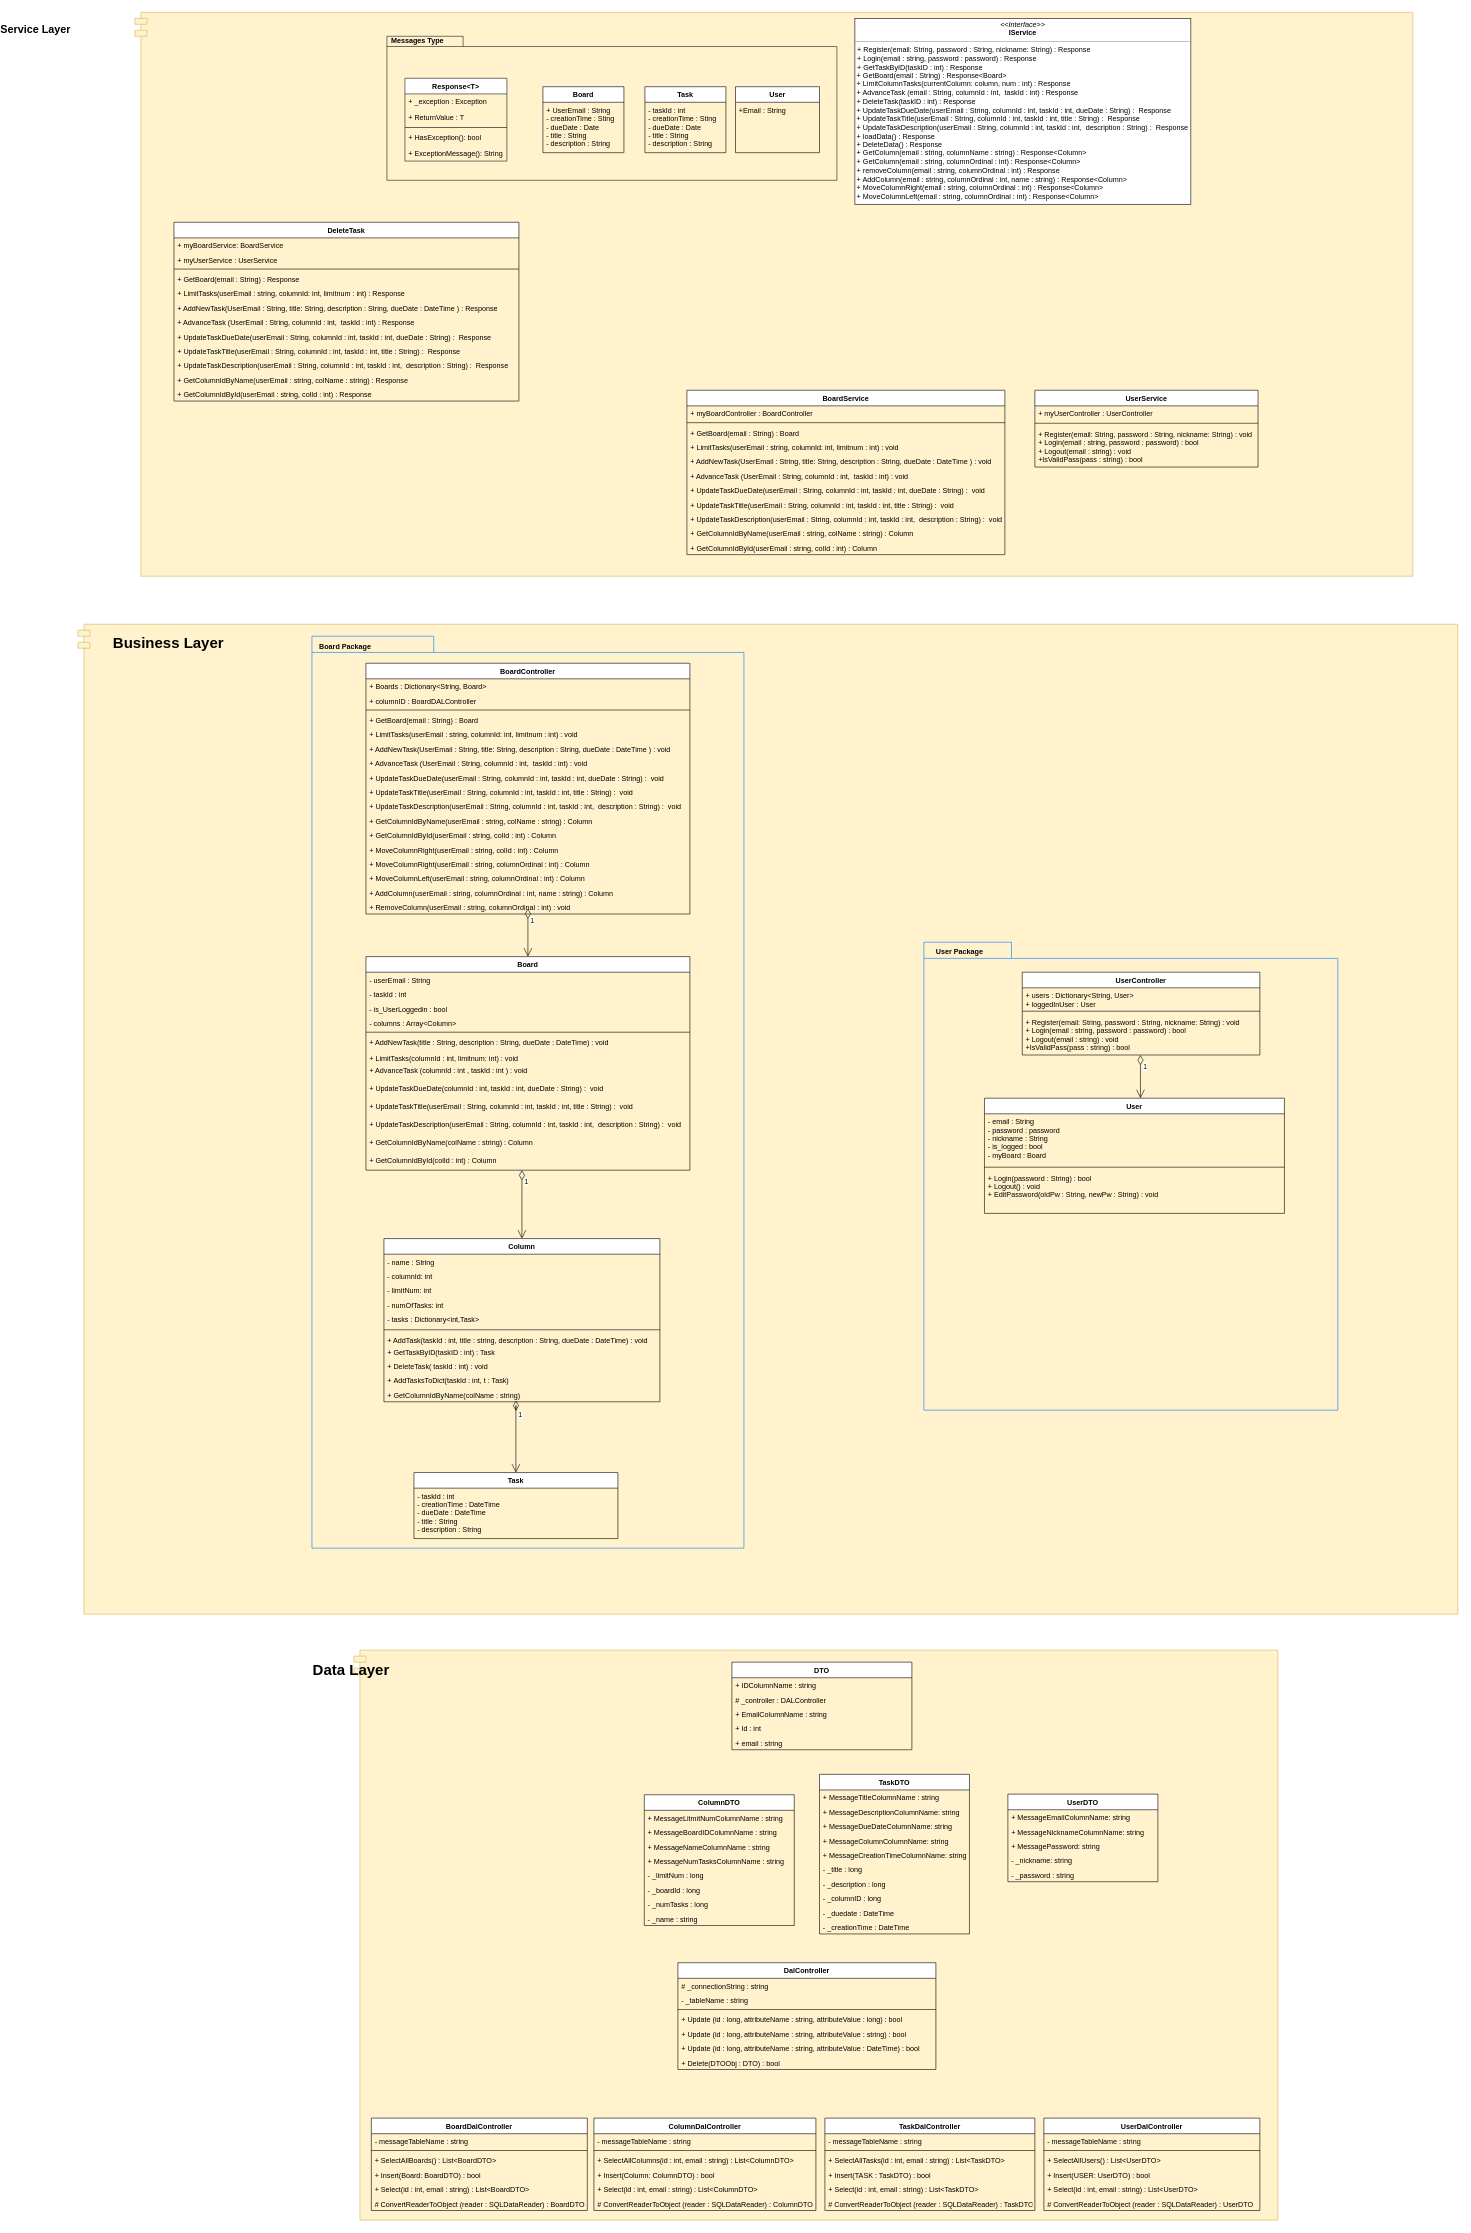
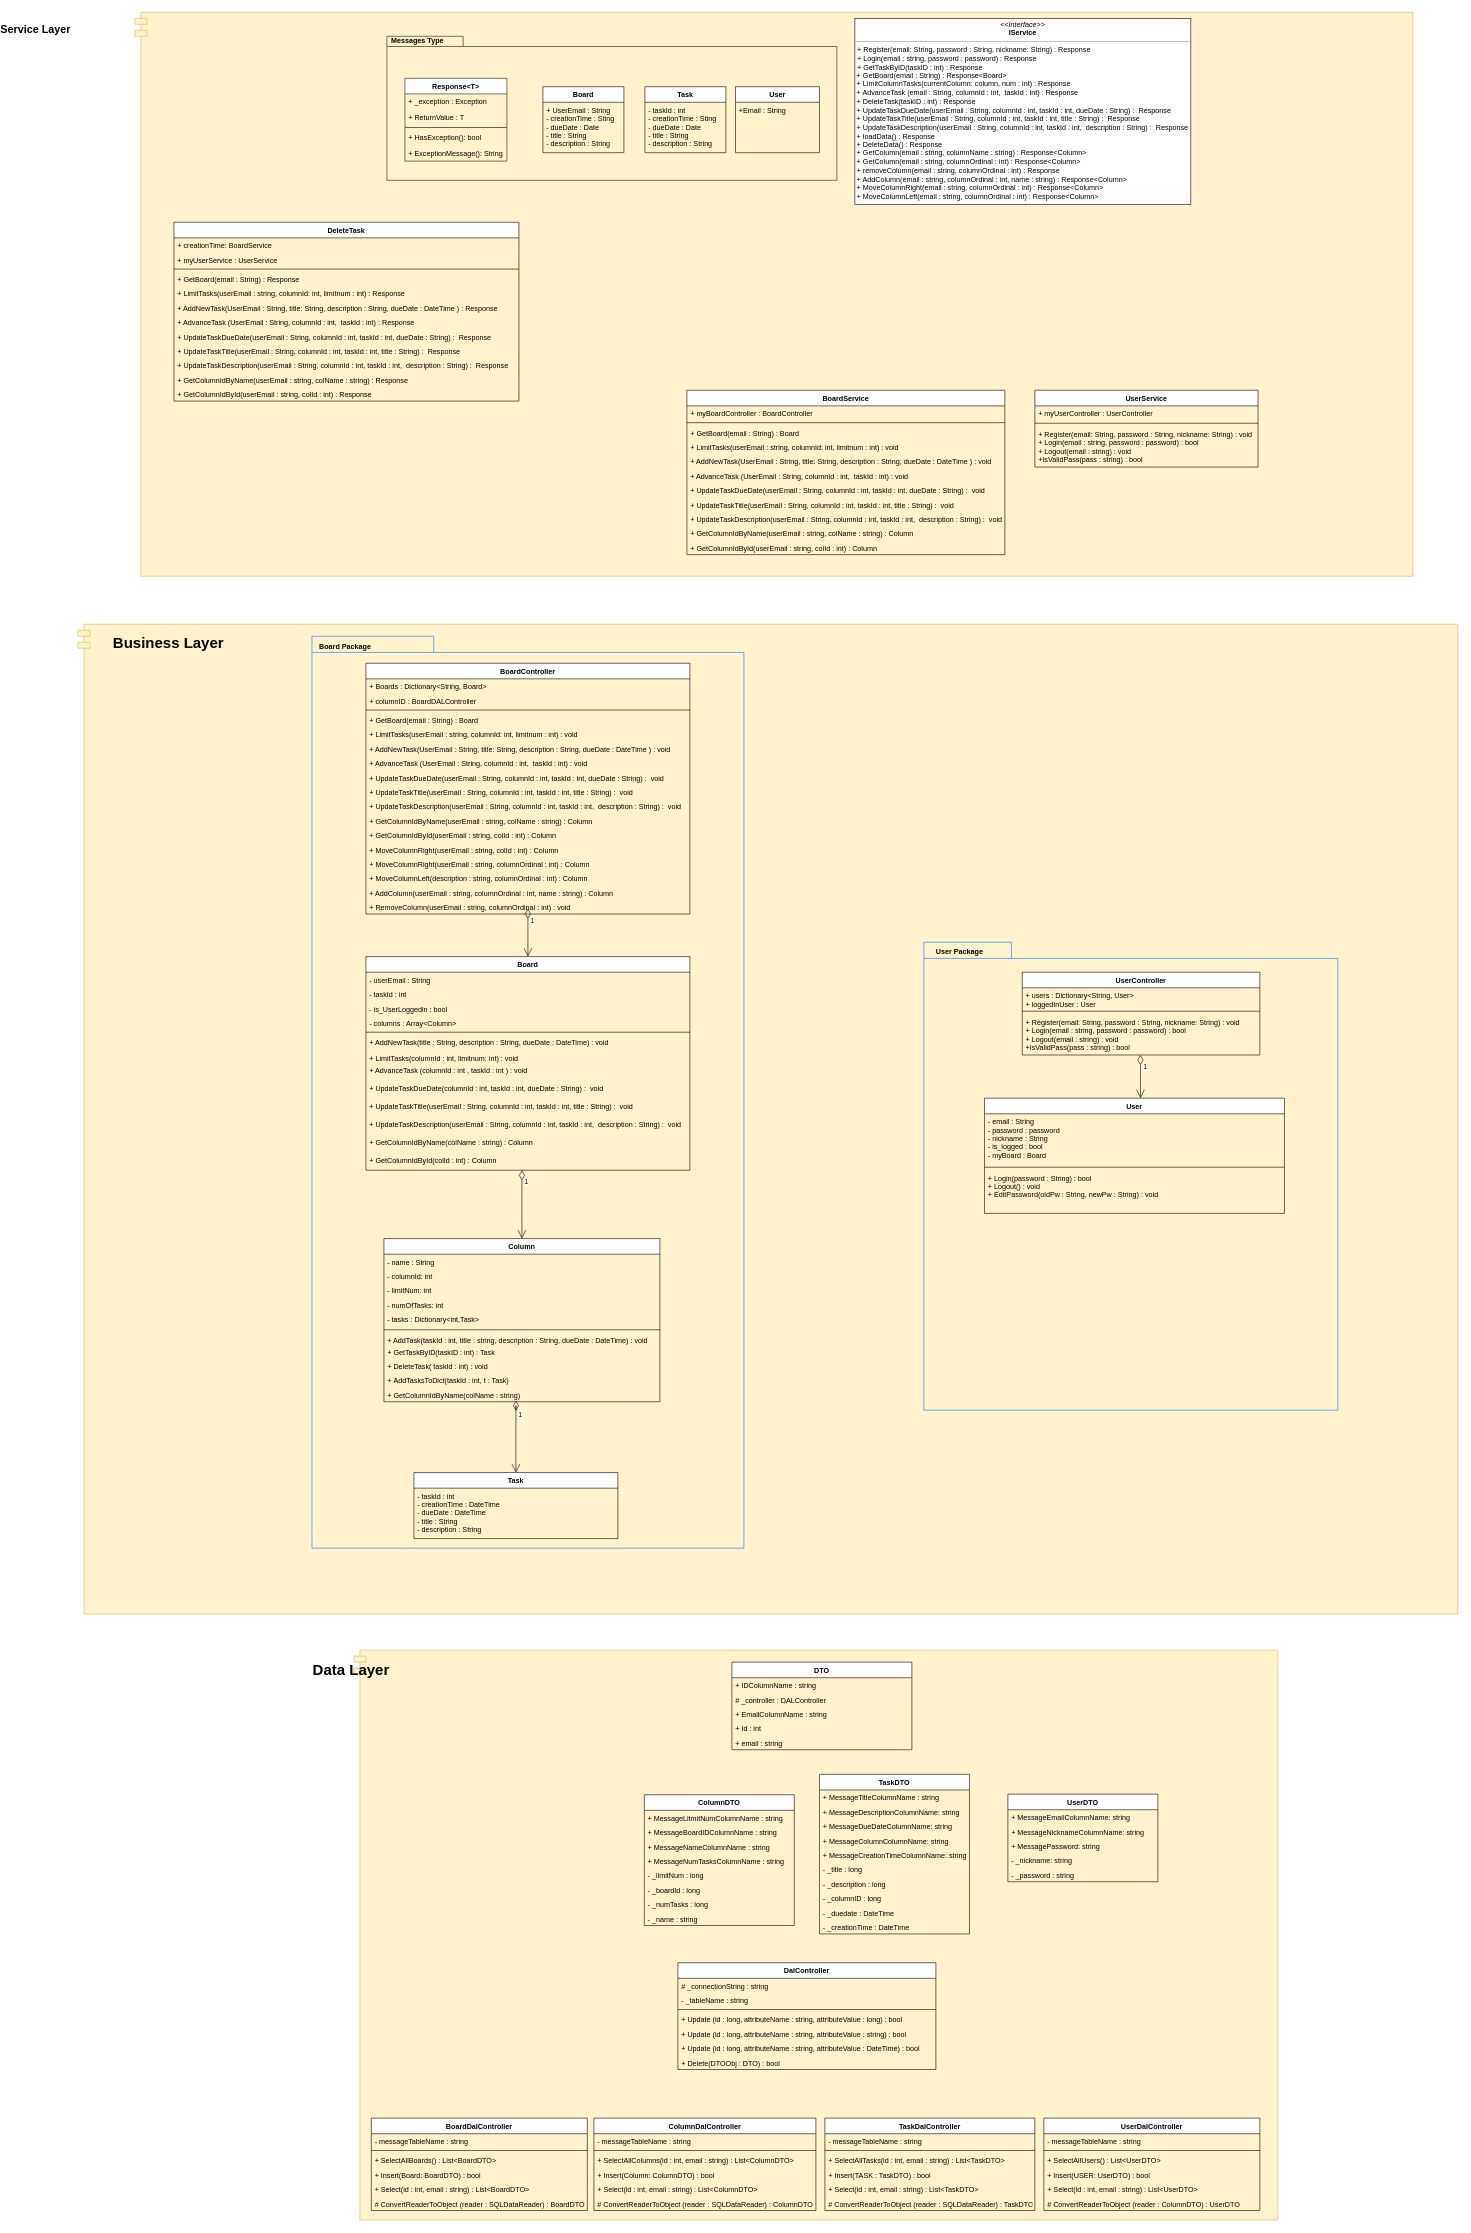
(233, 246) -> (228, 246)
(482, 879) -> (486, 879)
(1156, 2204) -> (1147, 2204)
